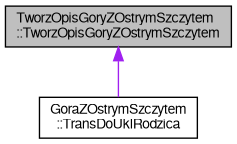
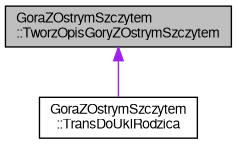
(118, 27) -> (118, 27)
